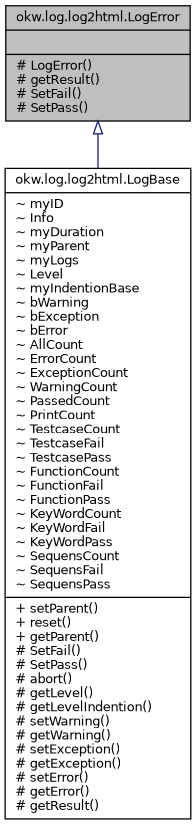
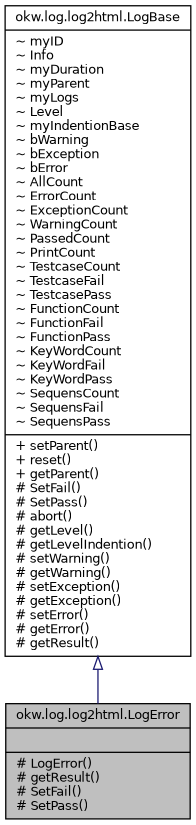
(98, 151) -> (98, 687)
